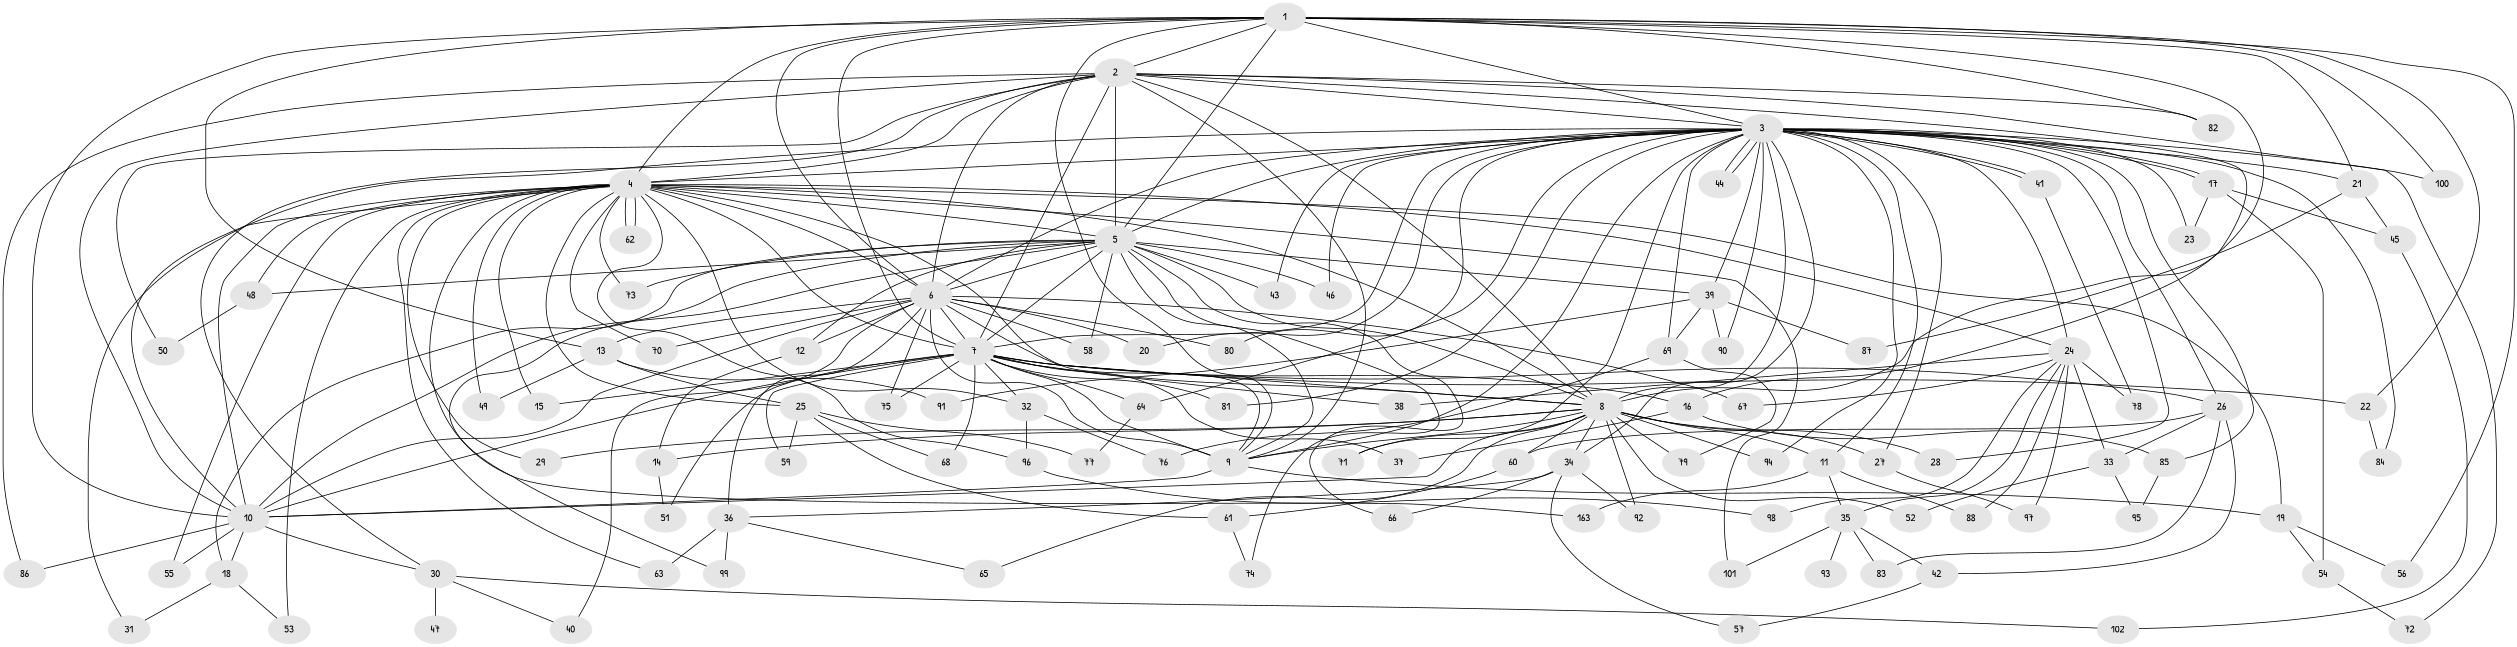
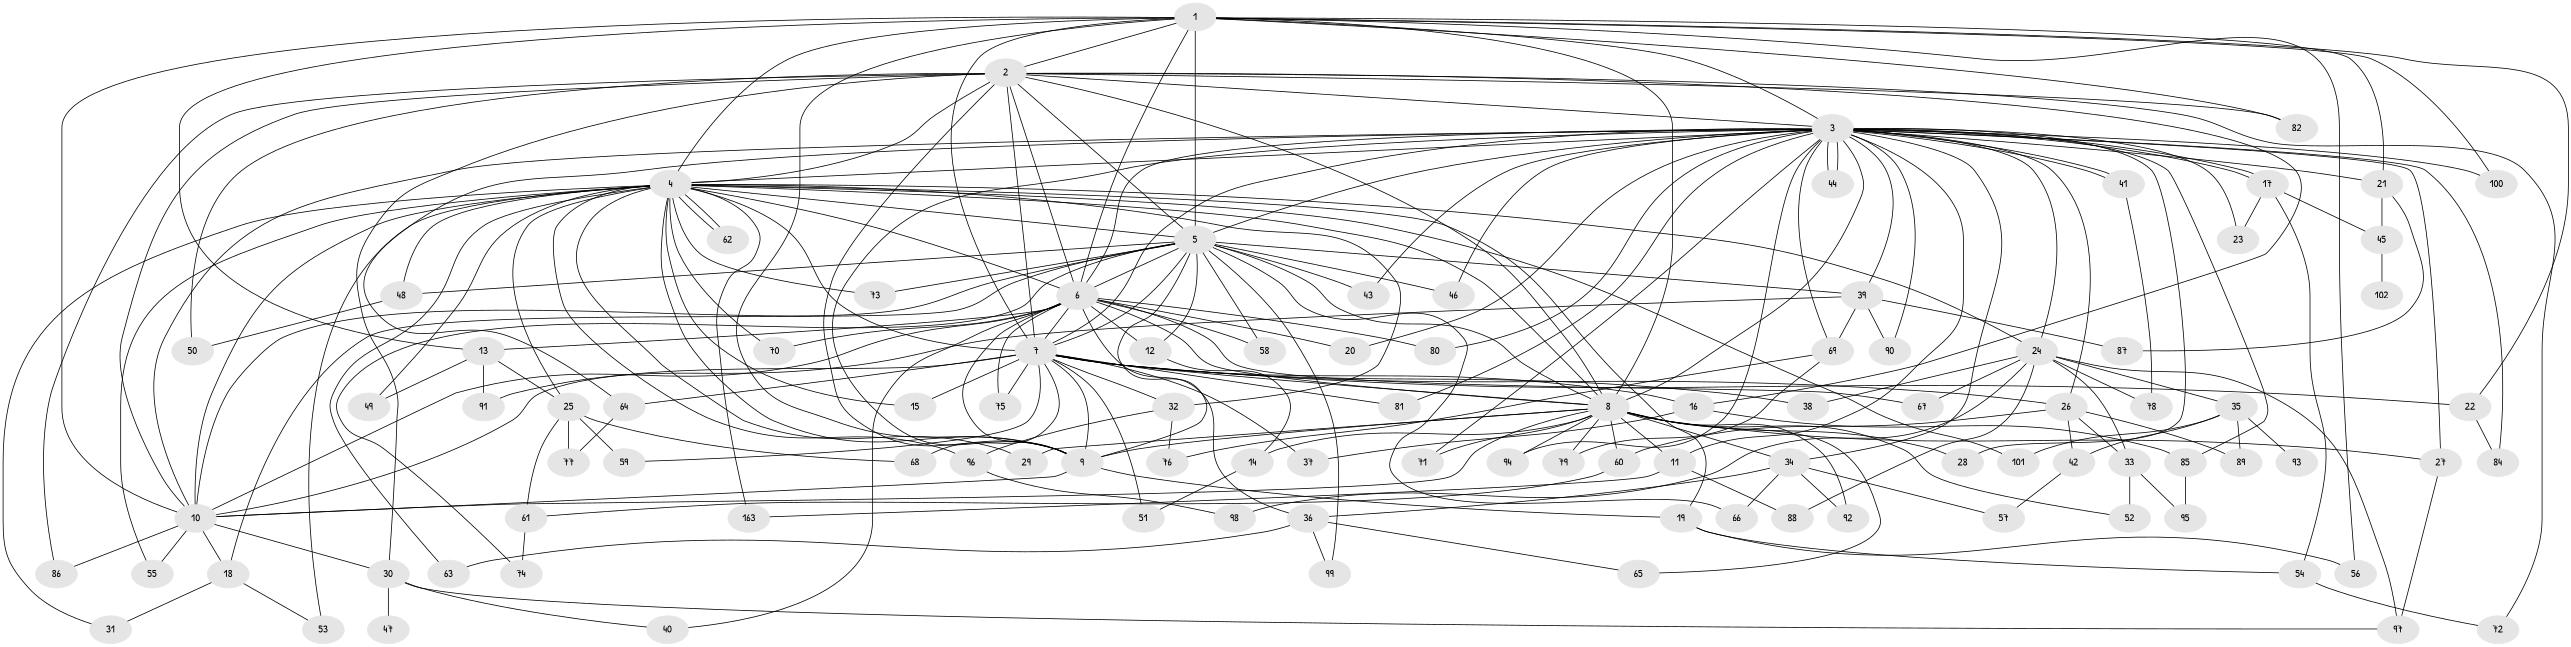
(1834, 488) -> none
(1881, 574) -> (2241, 463)
(1277, 606) -> (1390, 624)
